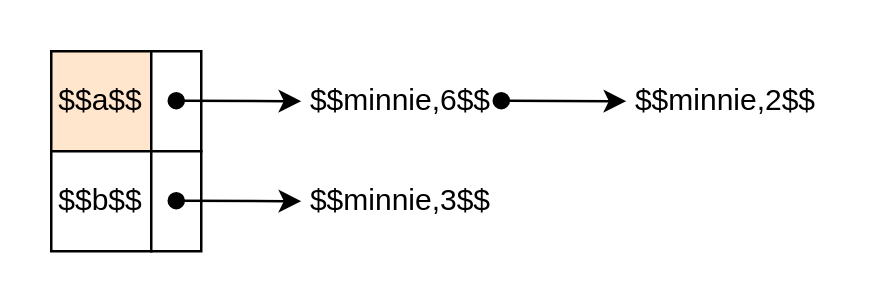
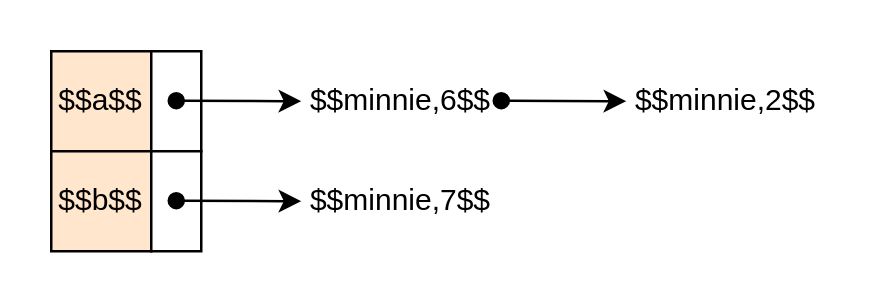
(101, 201) -> (101, 201)
(401, 201) -> (401, 201)
